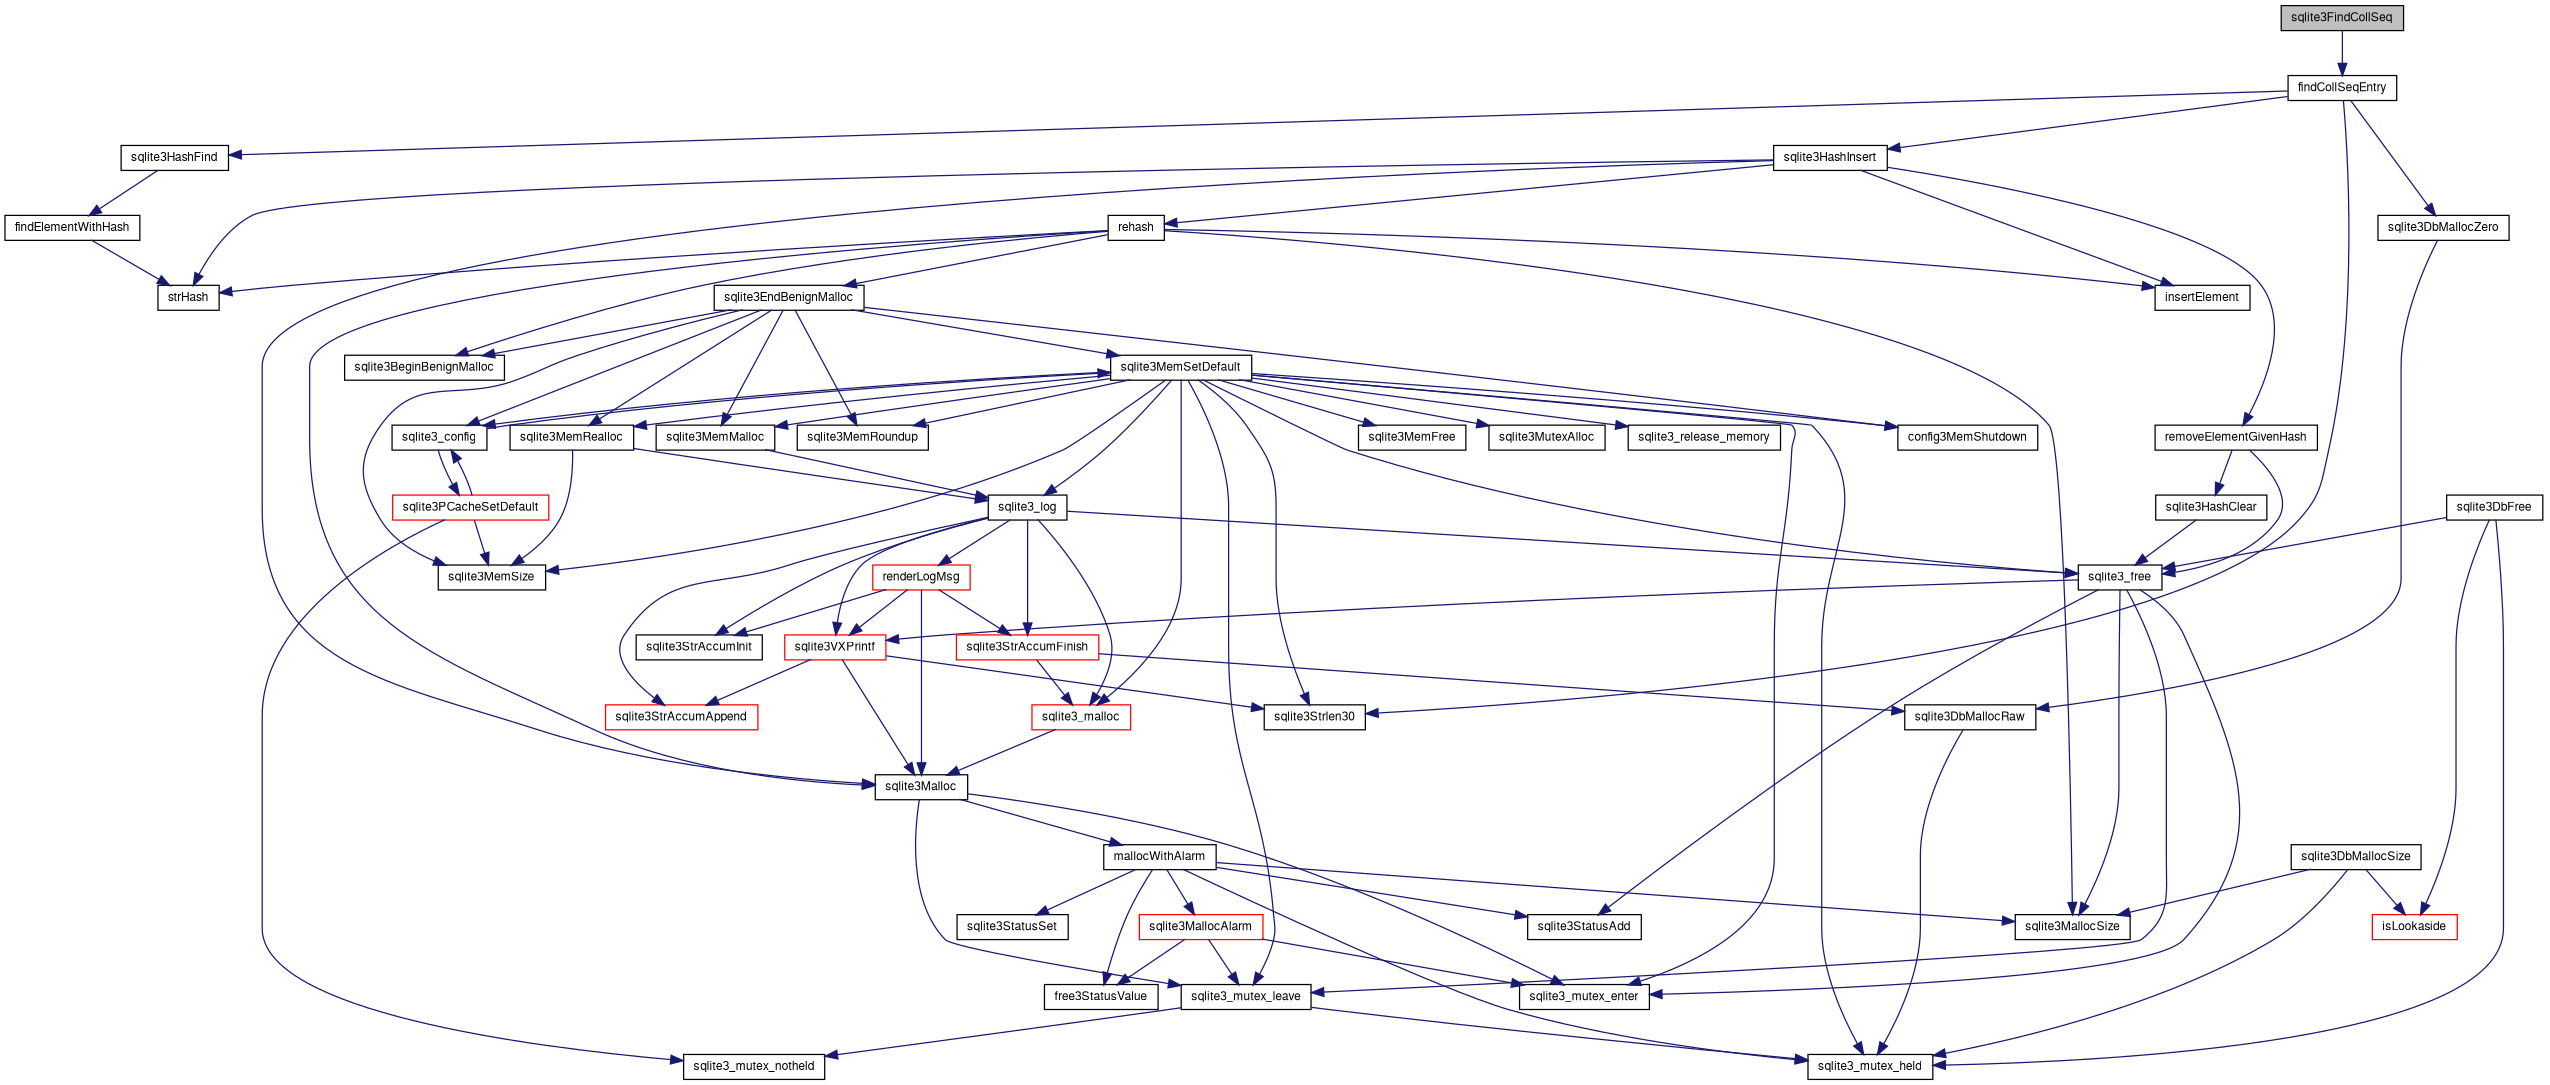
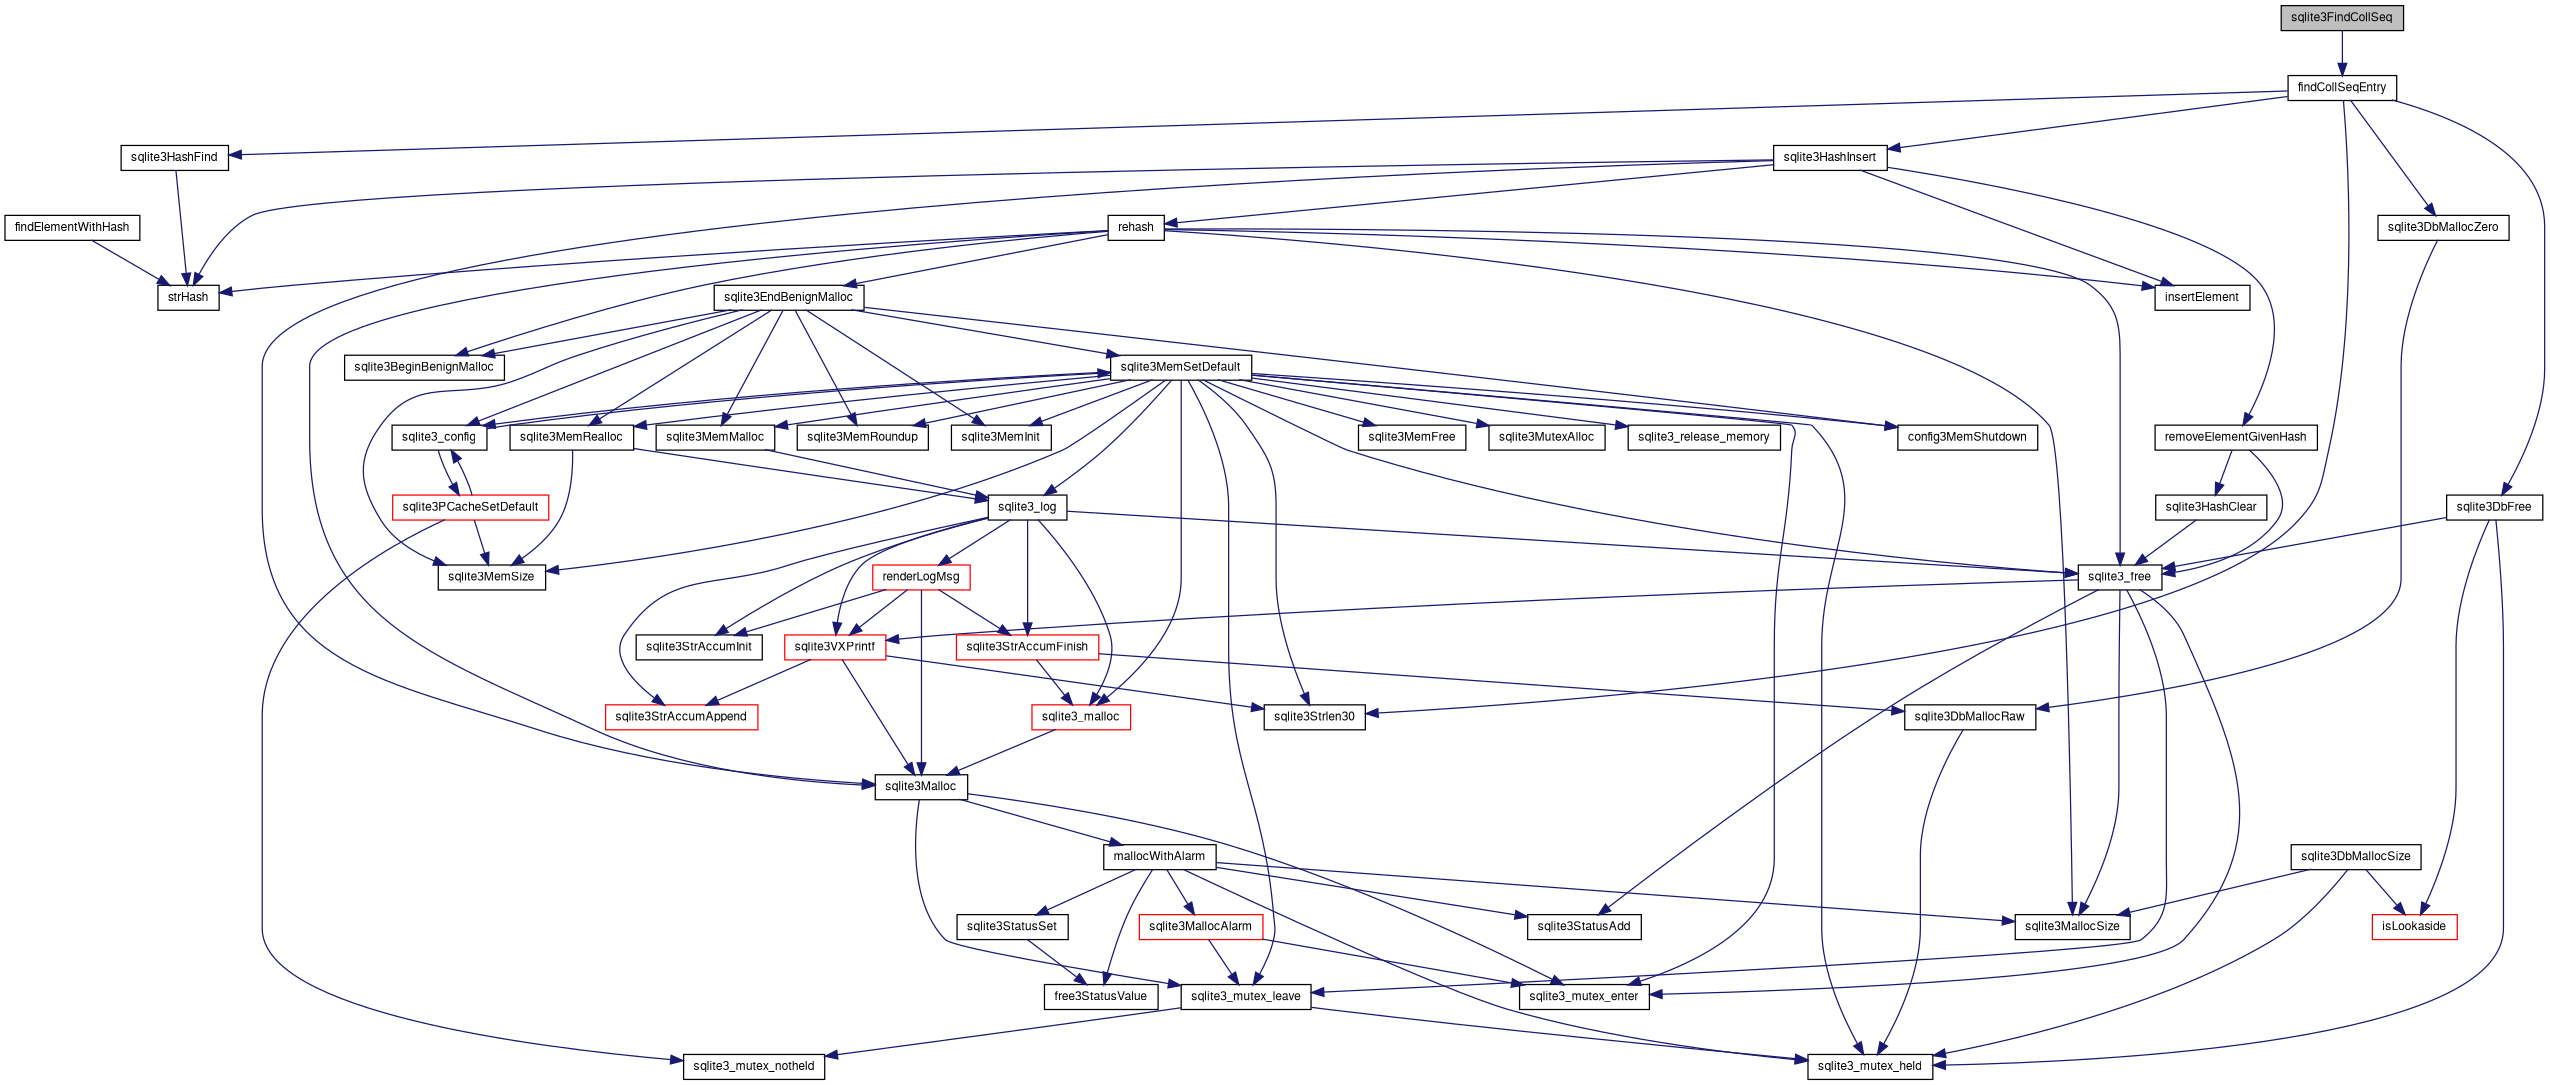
(129, 189) -> (181, 222)
none -> (1768, 241)
none -> (2545, 253)
none -> (1001, 438)
(1156, 959) -> (1048, 955)
